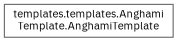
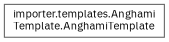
(89, 21) -> (84, 21)
